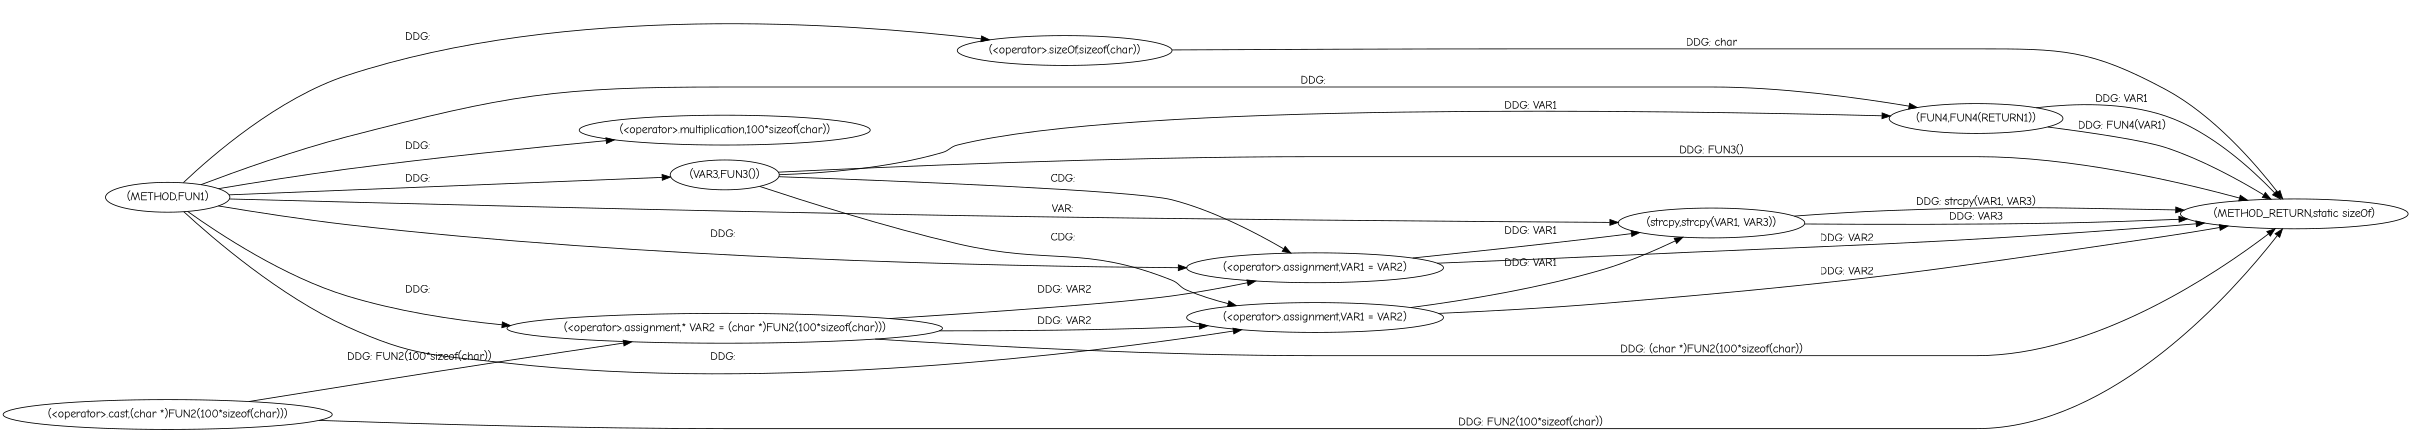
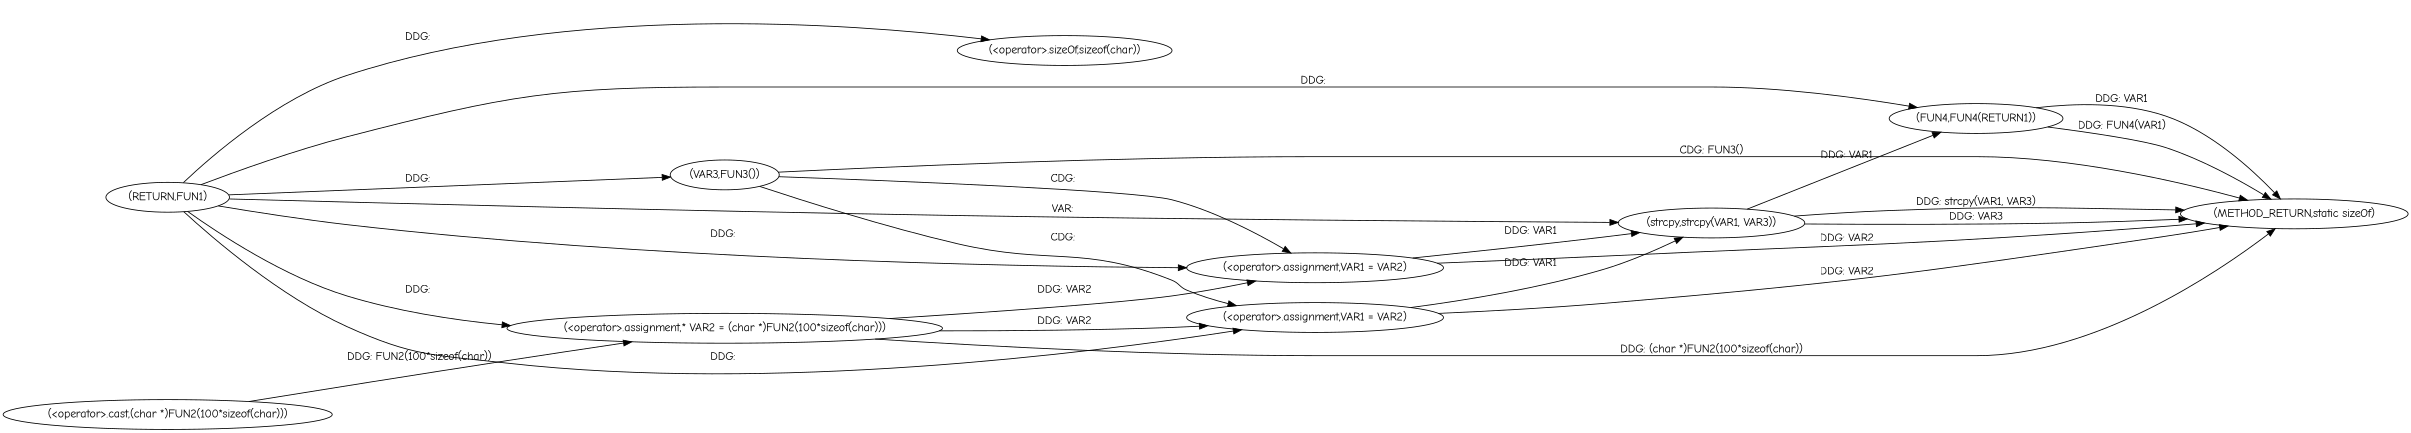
(1749, 49) -> none
(1328, 114) -> (1840, 172)
(725, 130) -> none
(1711, 150) -> (1711, 150)
(168, 197) -> (168, 197)
(1332, 429) -> none
